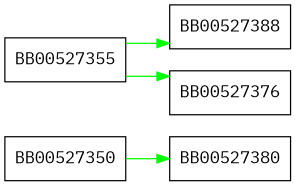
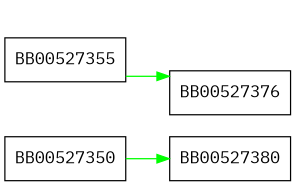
(230, 27) -> none
